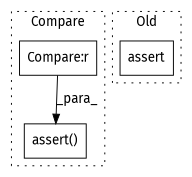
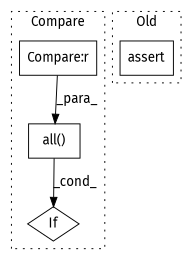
(55, 141) -> (54, 141)
none -> (53, 224)
